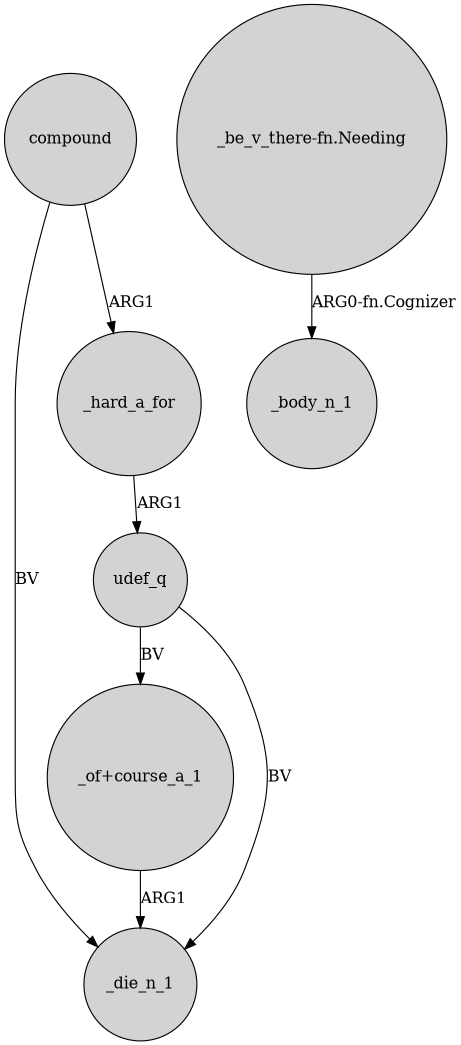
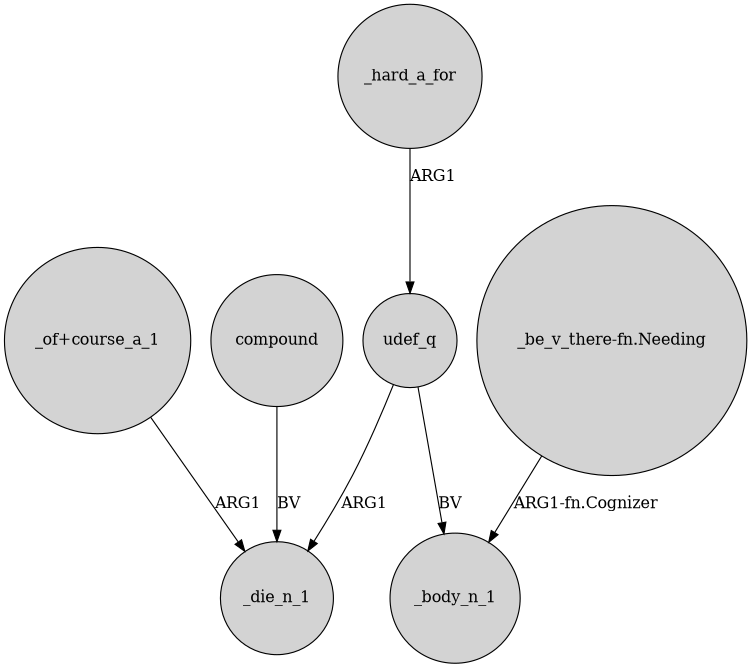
(98, 263) -> none
(384, 303) -> (586, 504)
(140, 650) -> (430, 455)
(280, 777) -> (364, 504)
